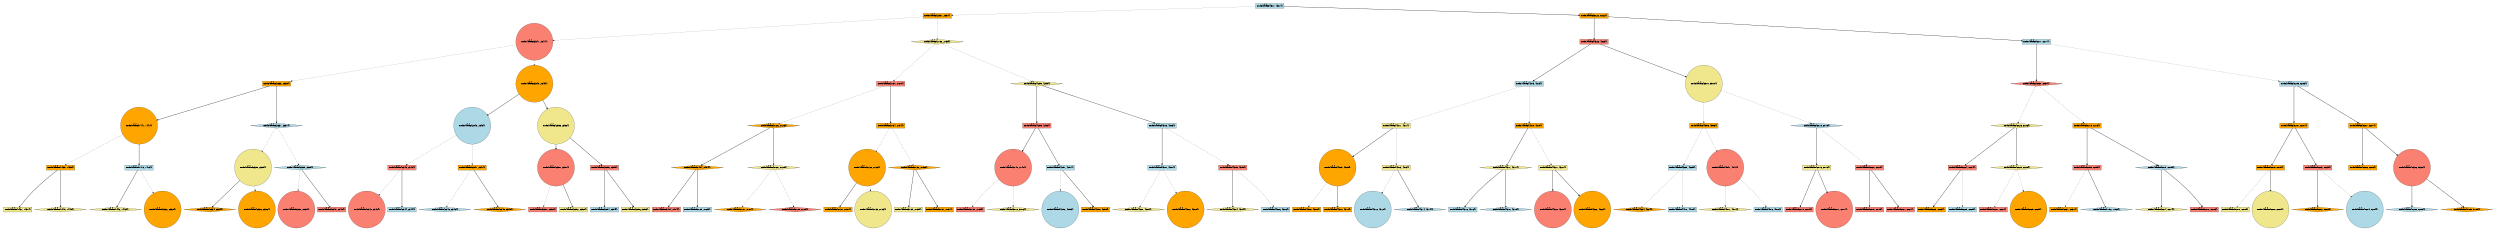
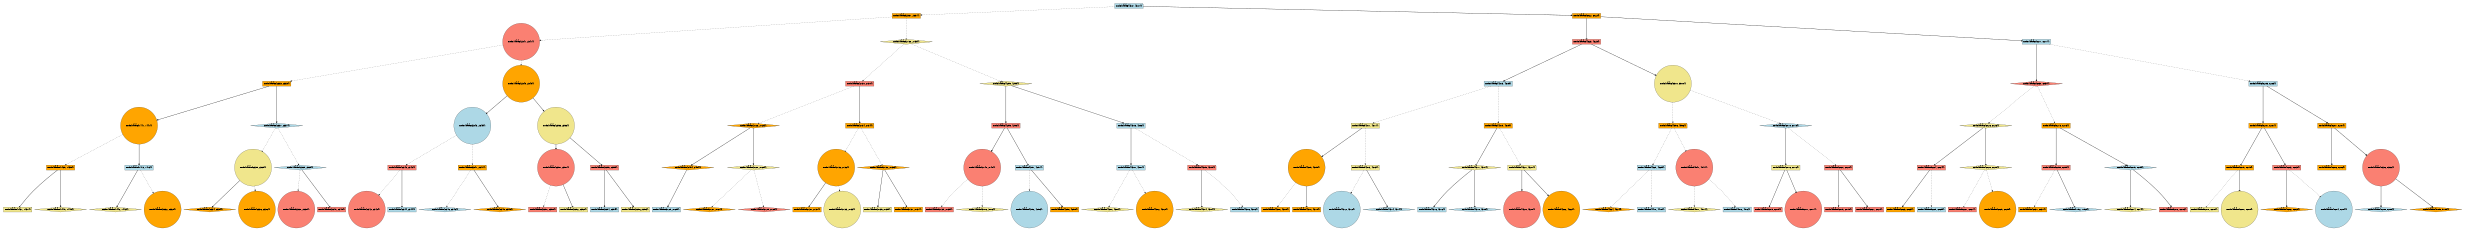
(666, 210) -> none
